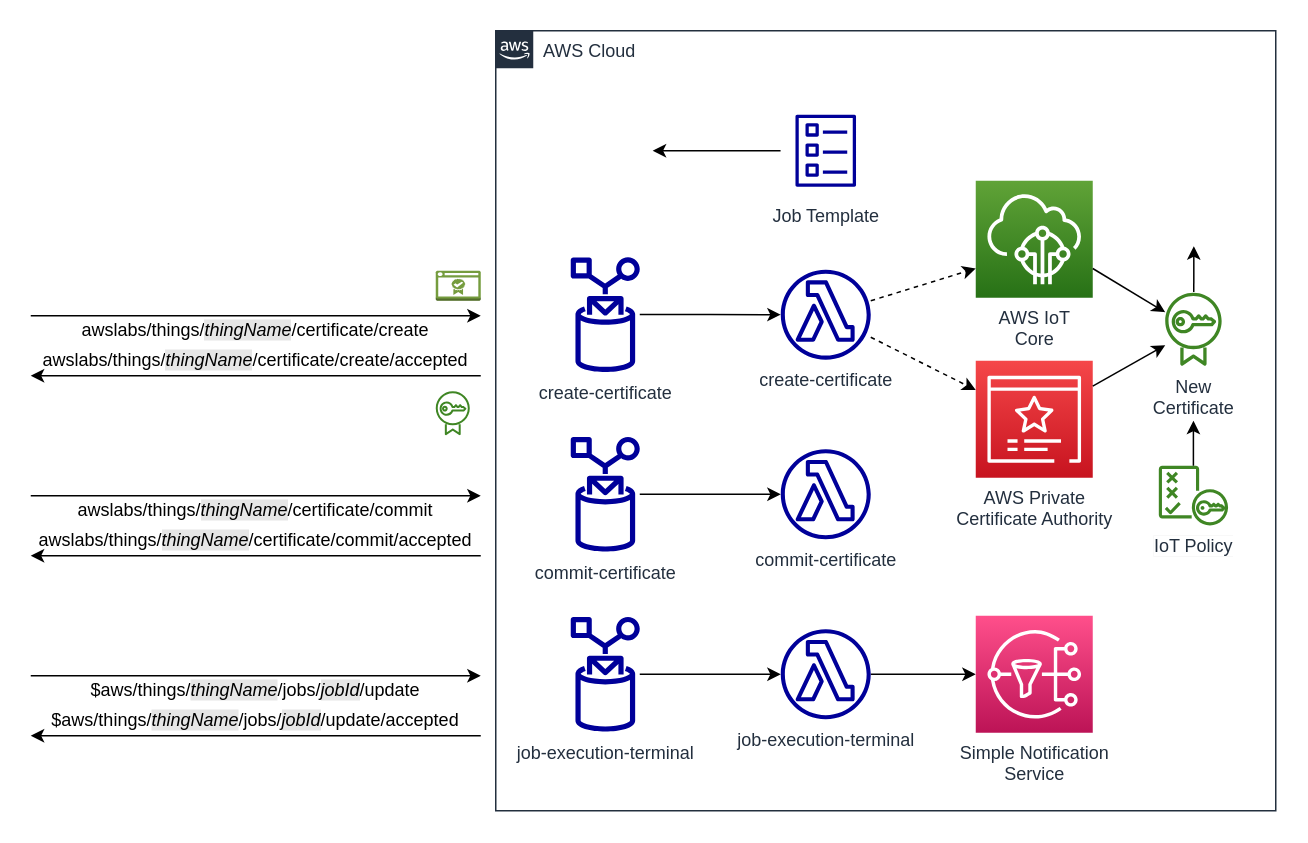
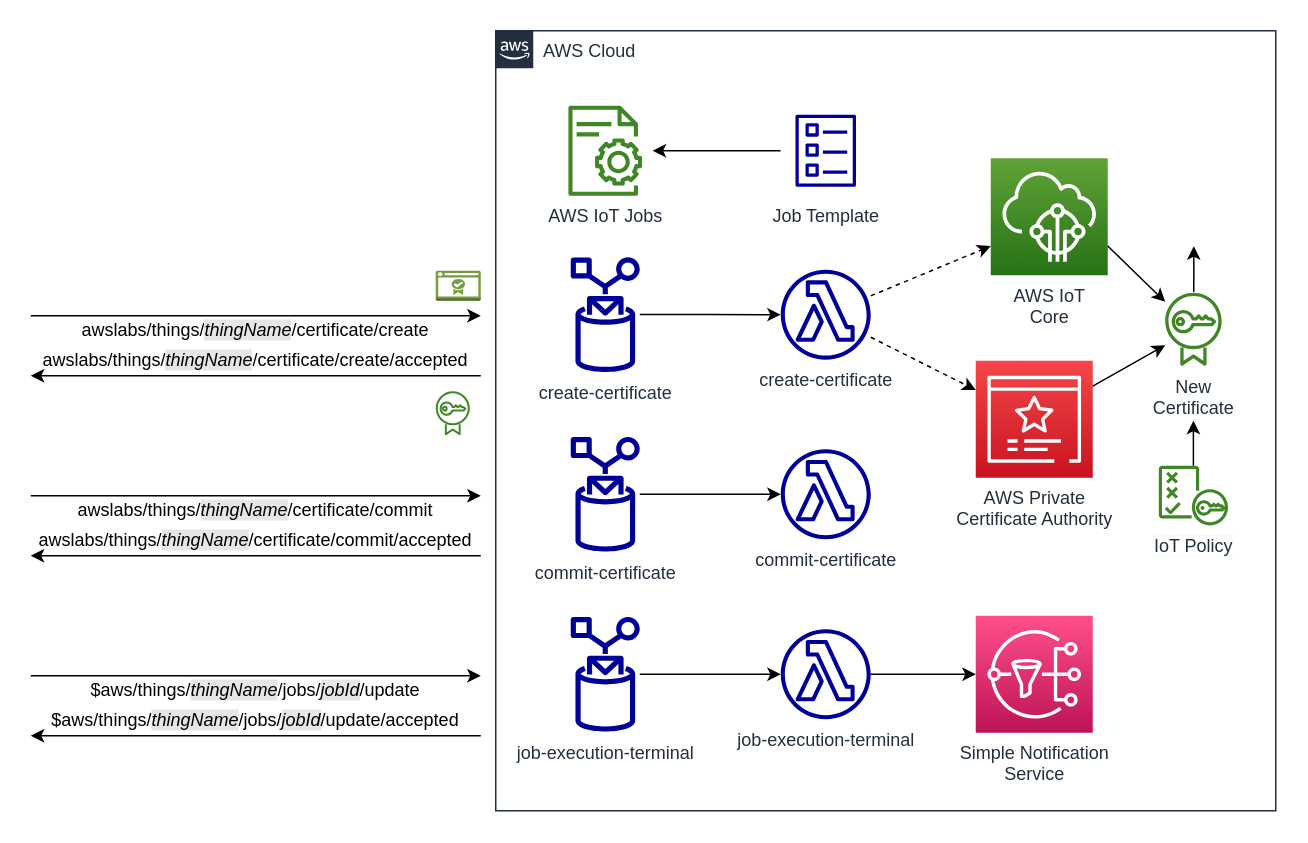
none -> (605, 151)
(1034, 239) -> (1049, 217)
